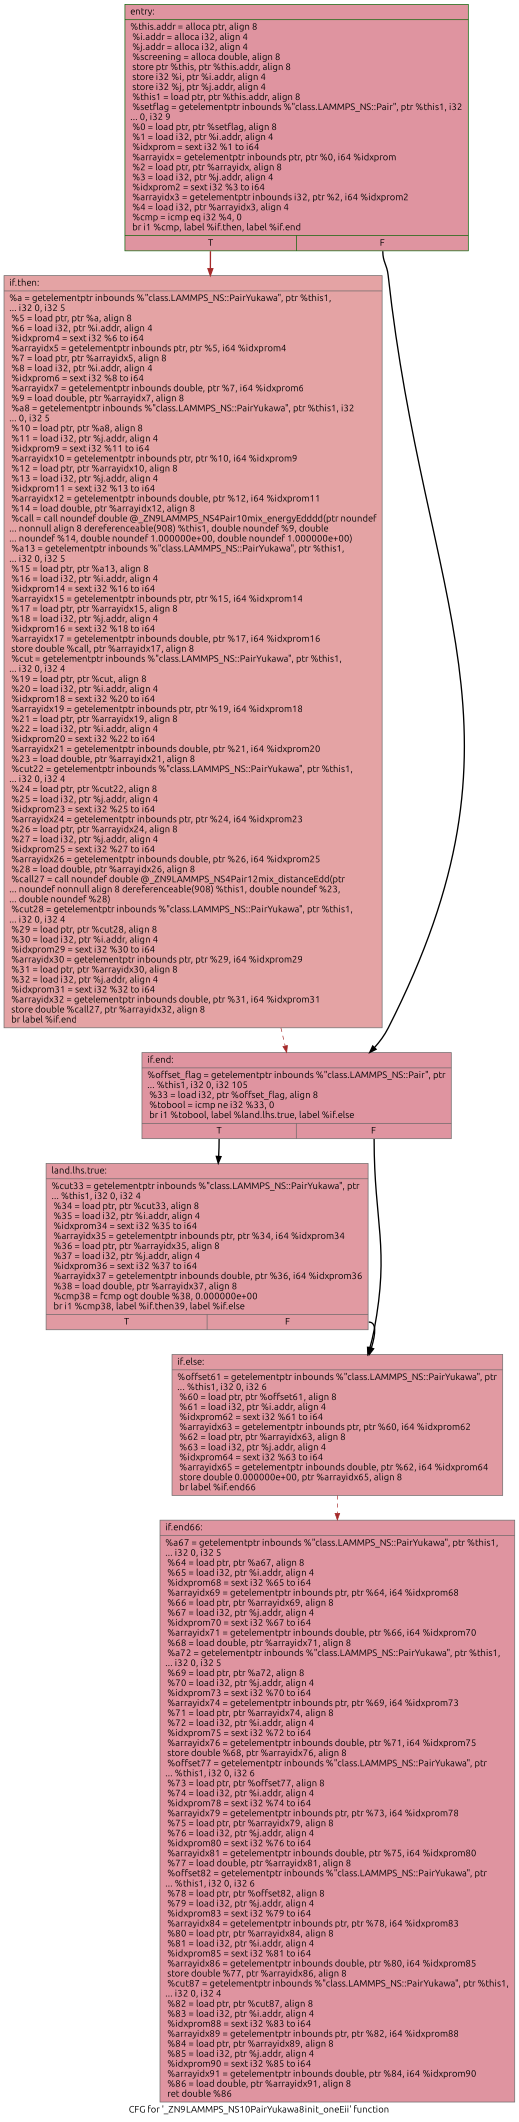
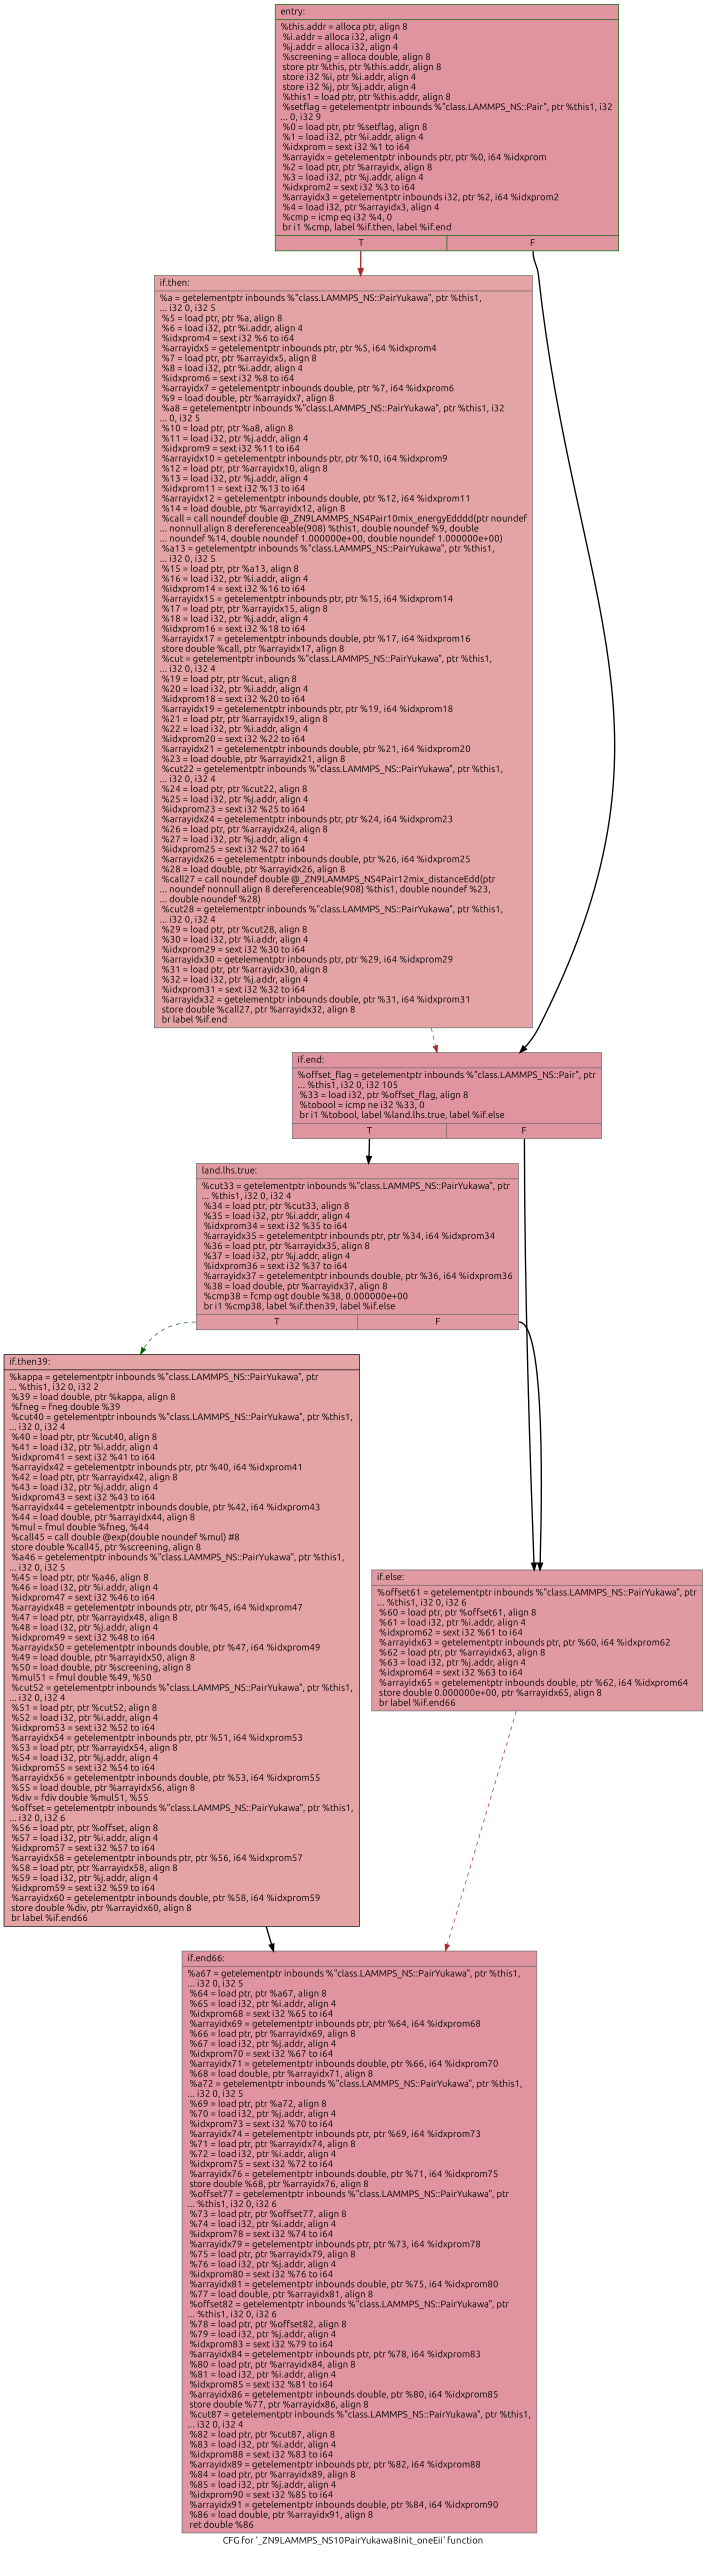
none -> (182, 1640)
